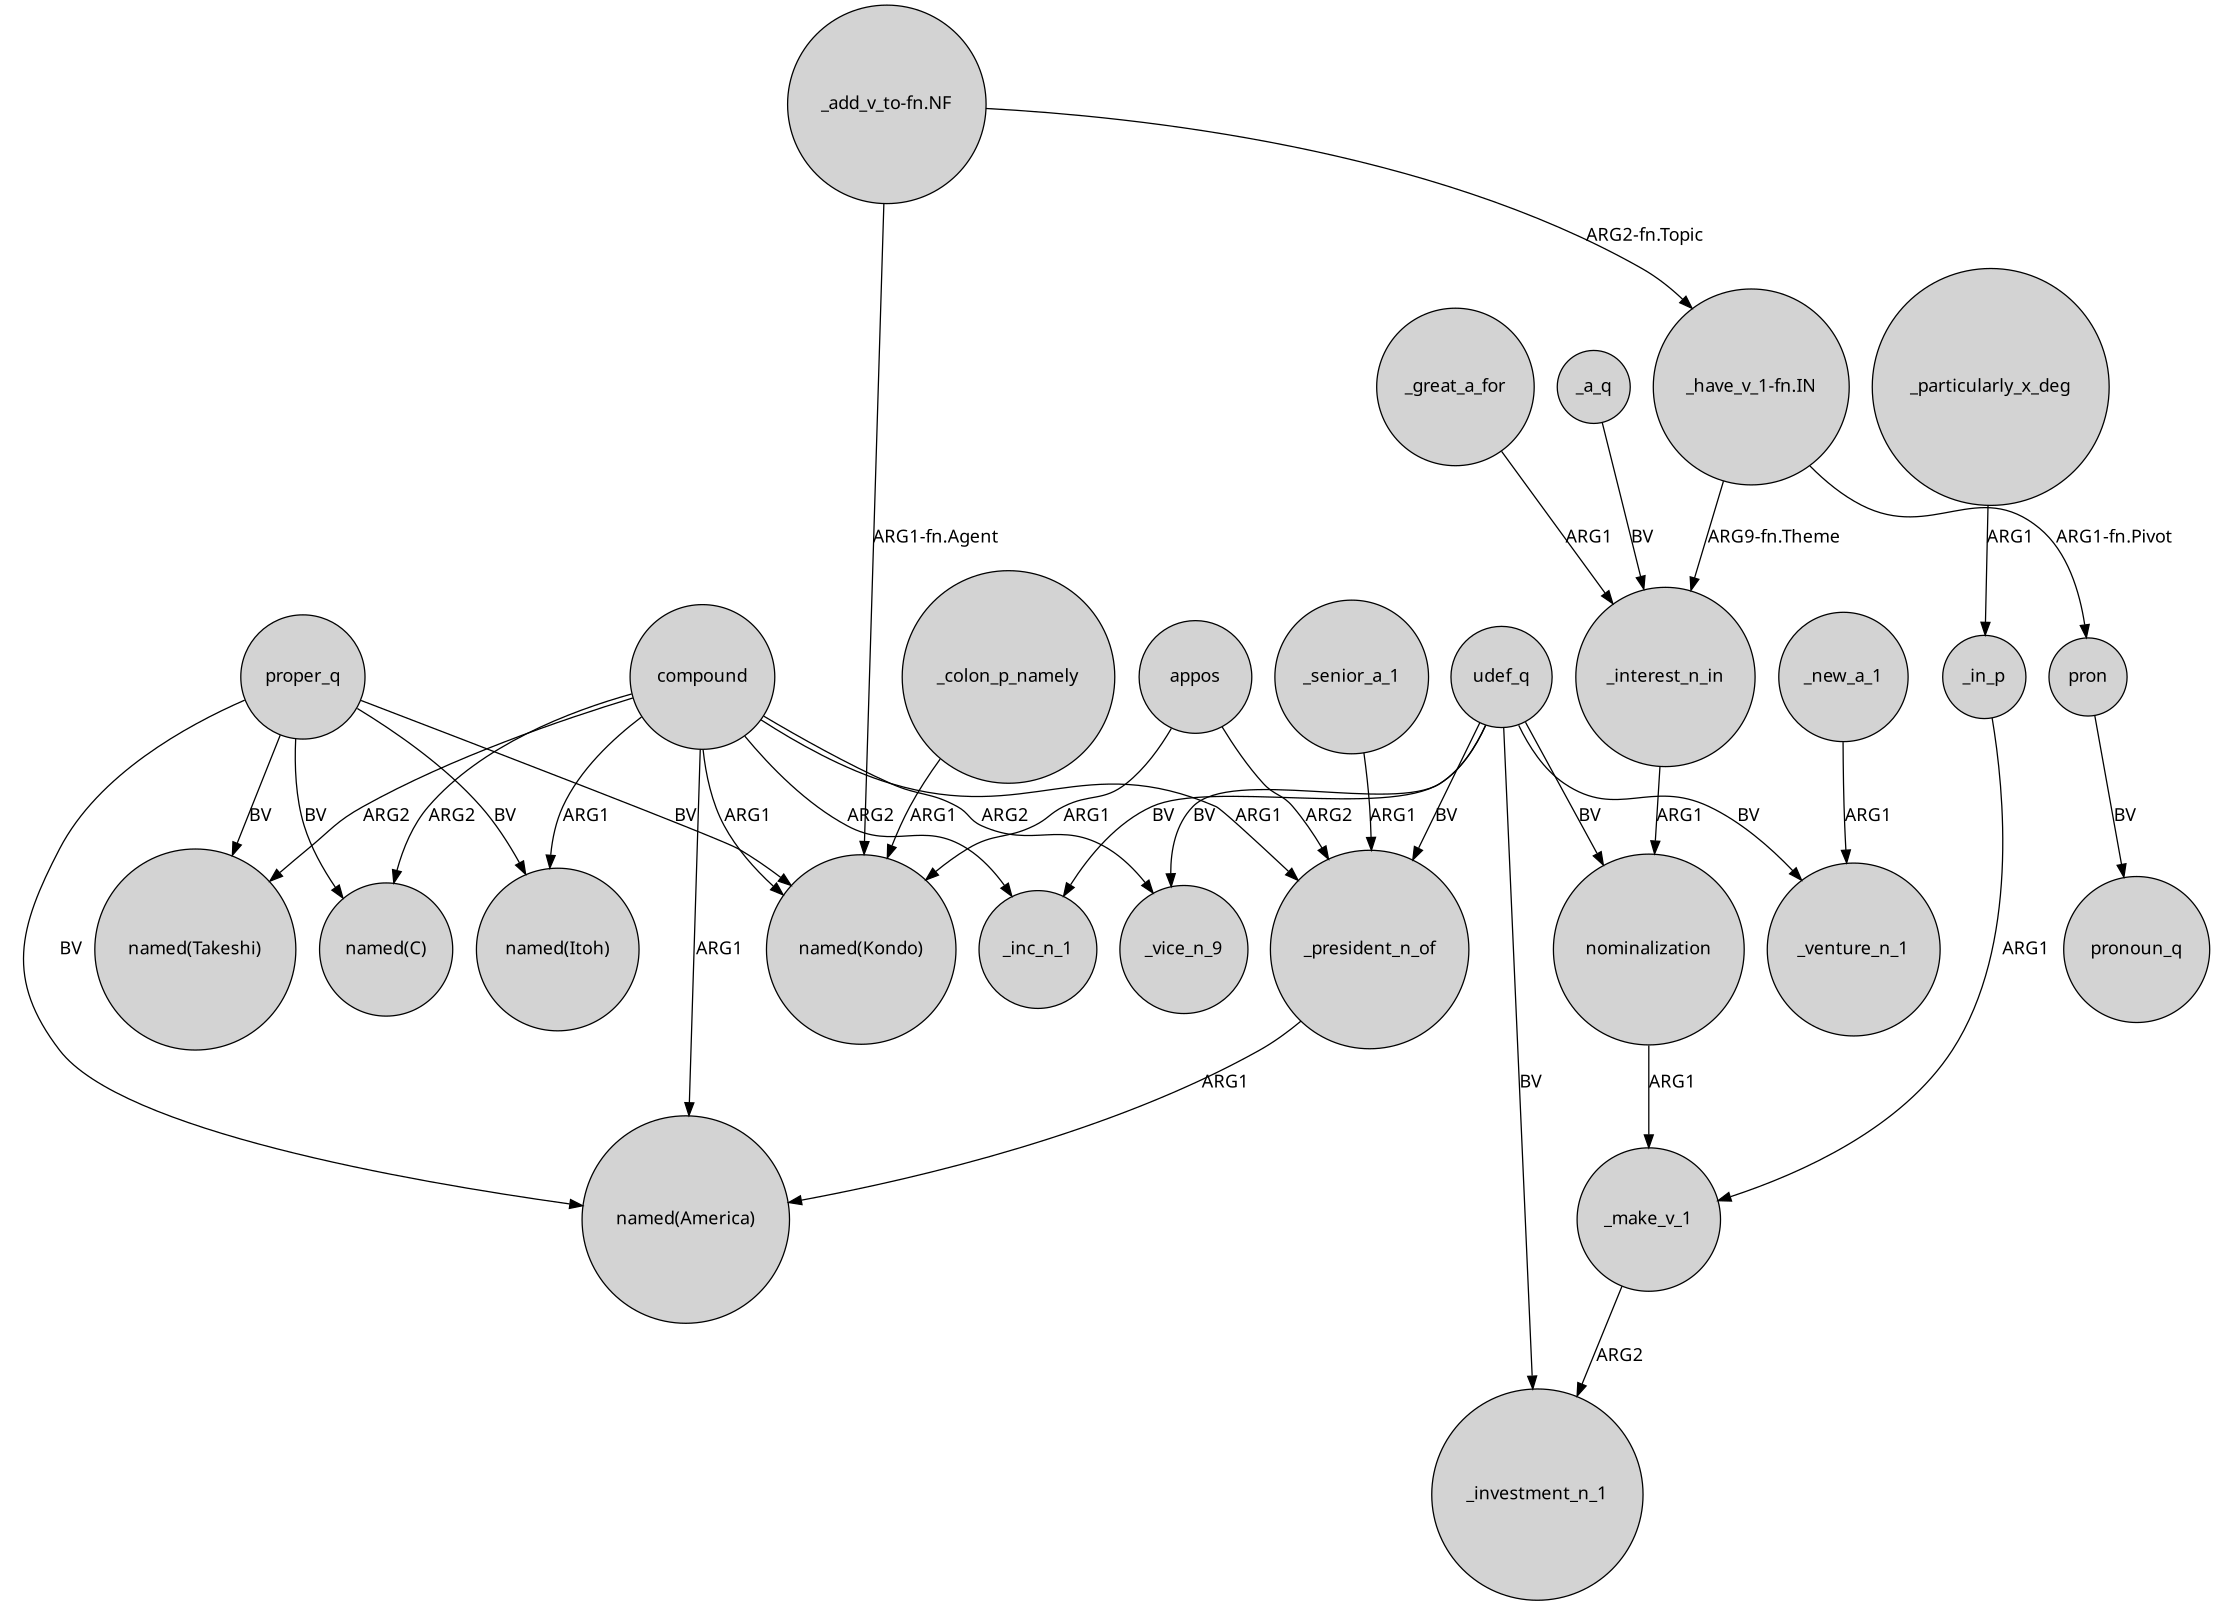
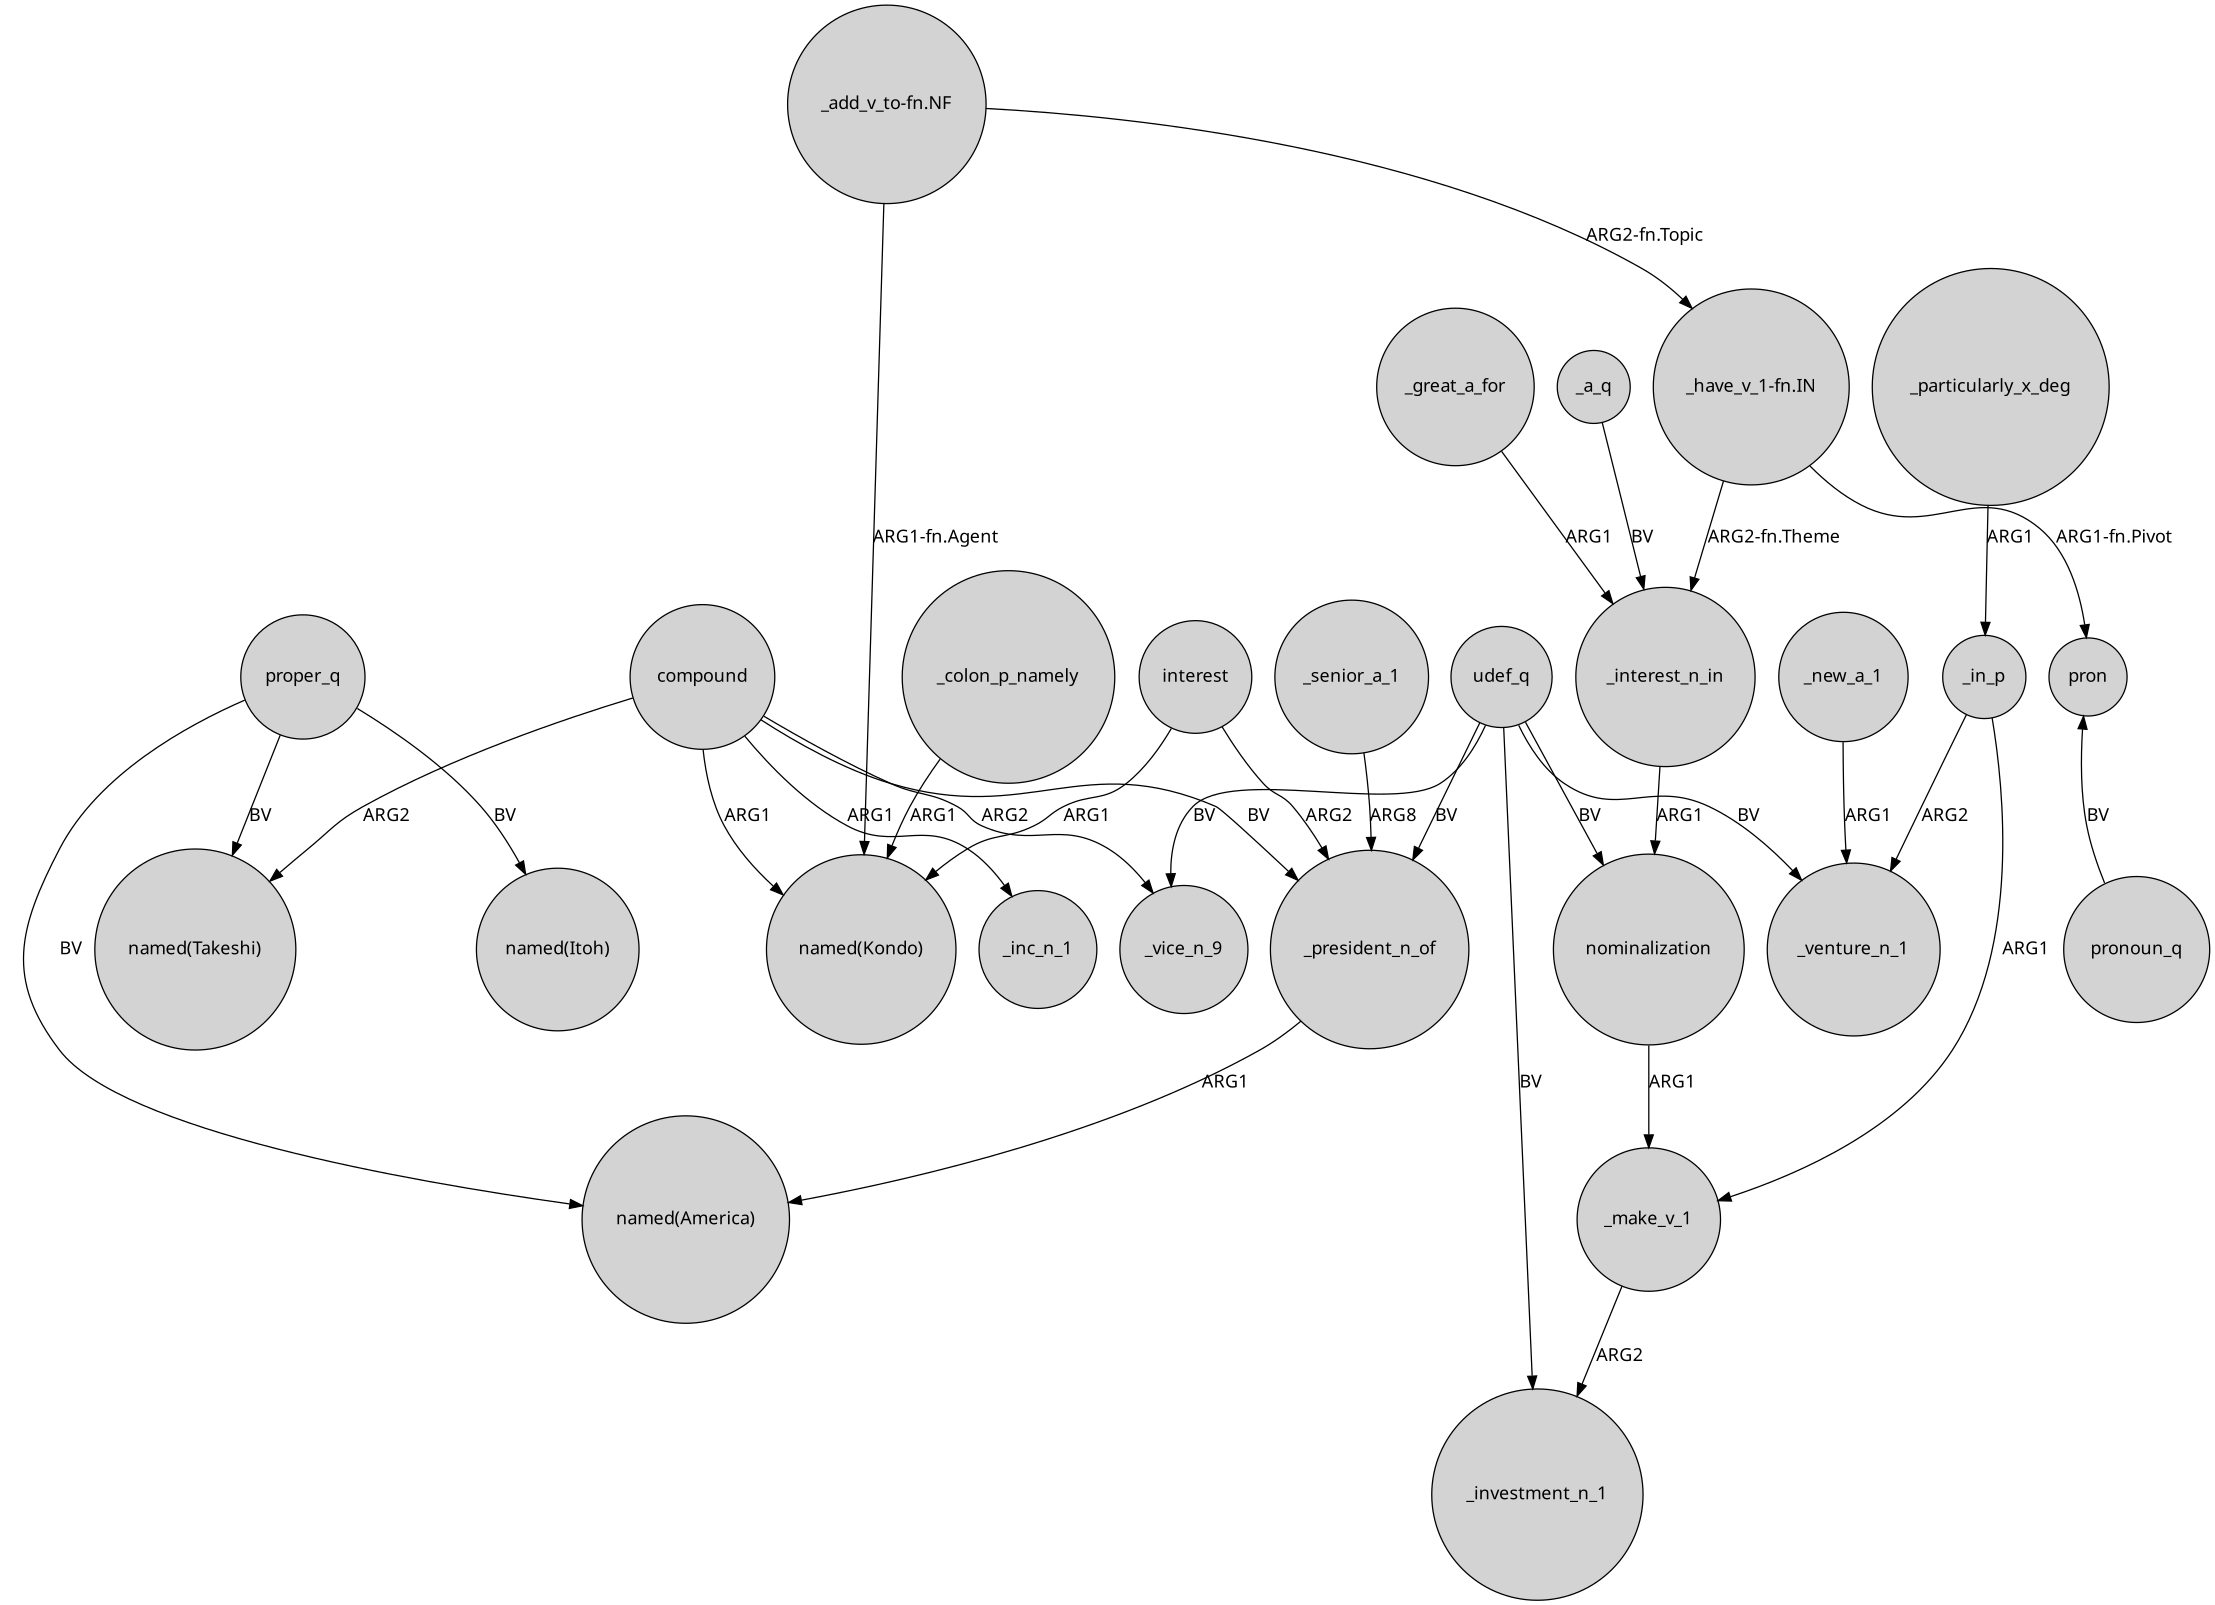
(1774, 538) -> (1774, 538)
(1195, 677) -> (1195, 677)
(581, 776) -> none
(563, 779) -> none
none -> (1931, 787)
(2108, 790) -> (2084, 808)
(1169, 802) -> none
(871, 816) -> (871, 816)
(1259, 816) -> (1259, 816)
(1393, 816) -> (1393, 816)
(695, 926) -> none
(386, 950) -> none
